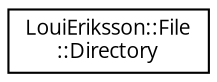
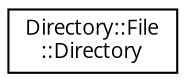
(109, 41) -> (93, 41)
